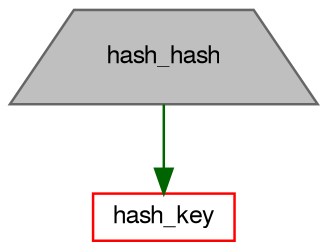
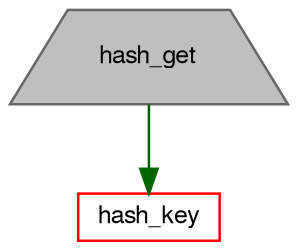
(164, 57) -> (149, 57)
